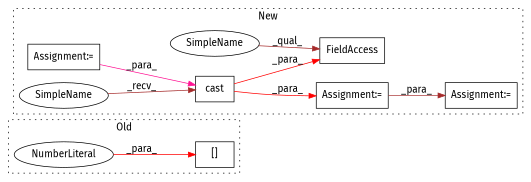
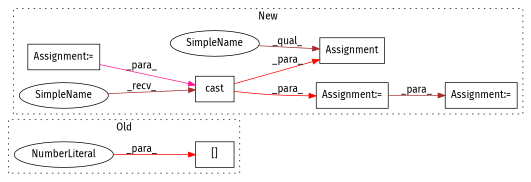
(352, 51) -> (352, 51)
